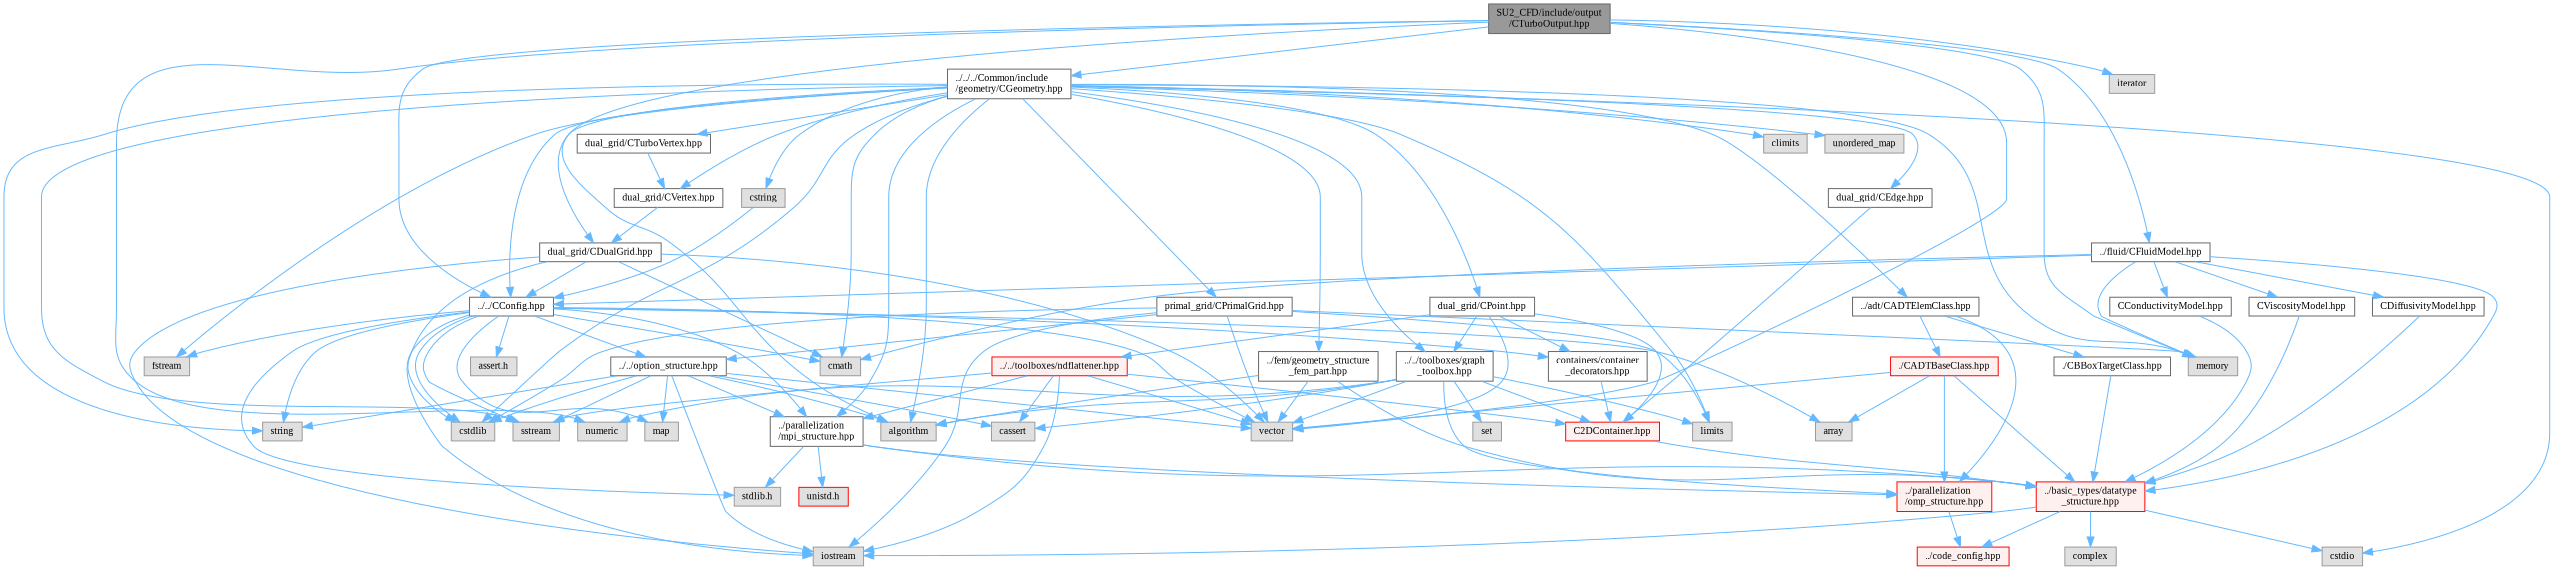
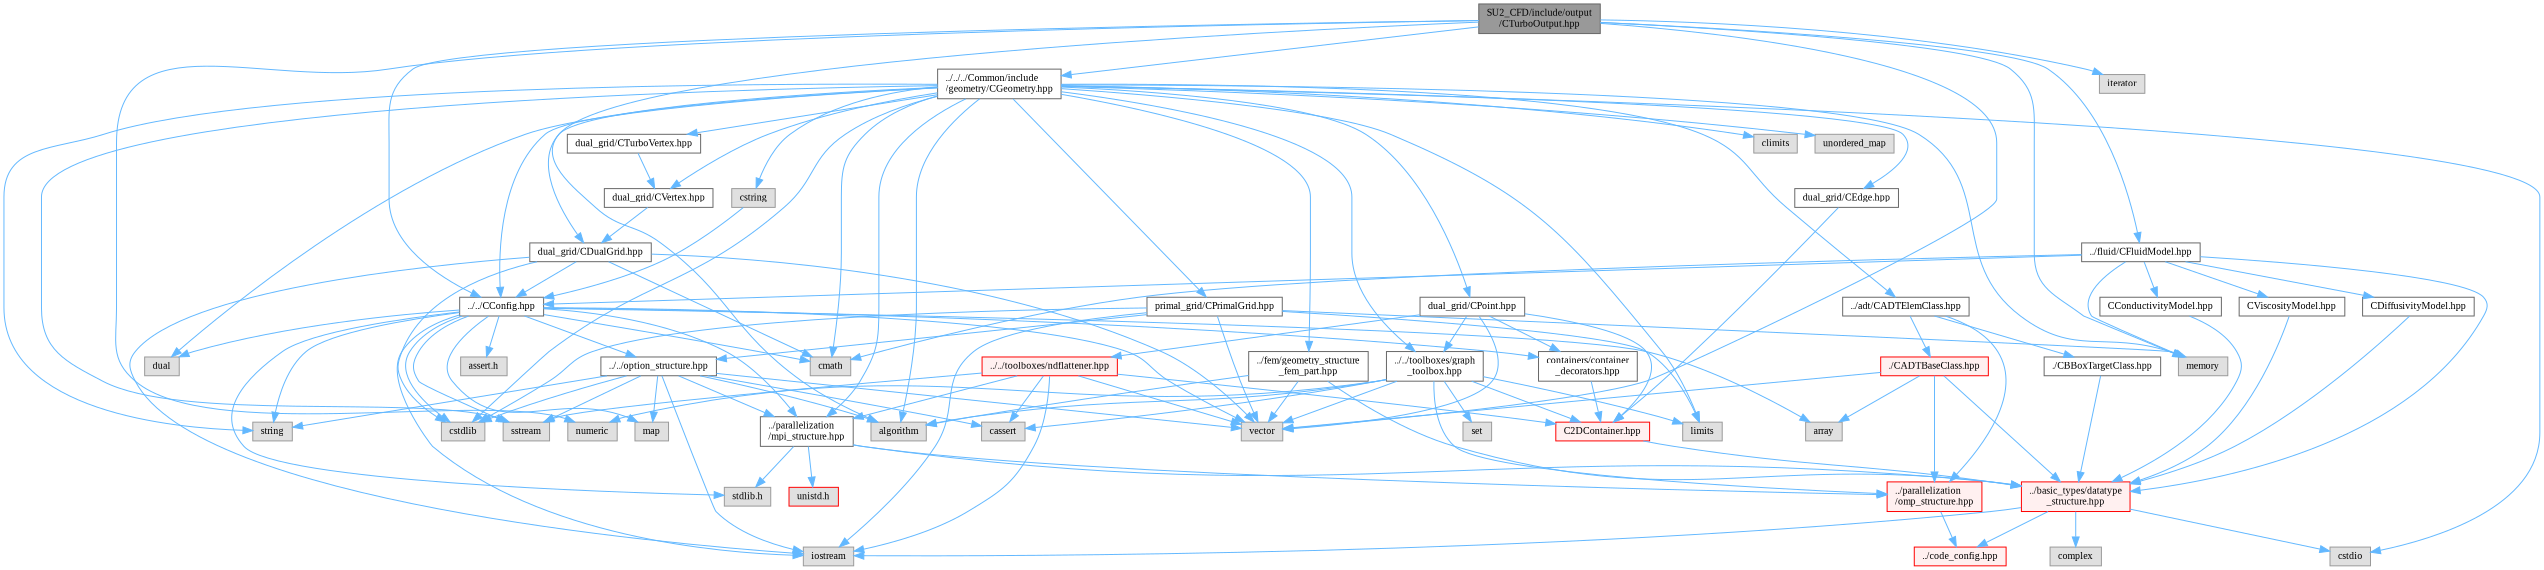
(167, 366) -> (162, 366)
